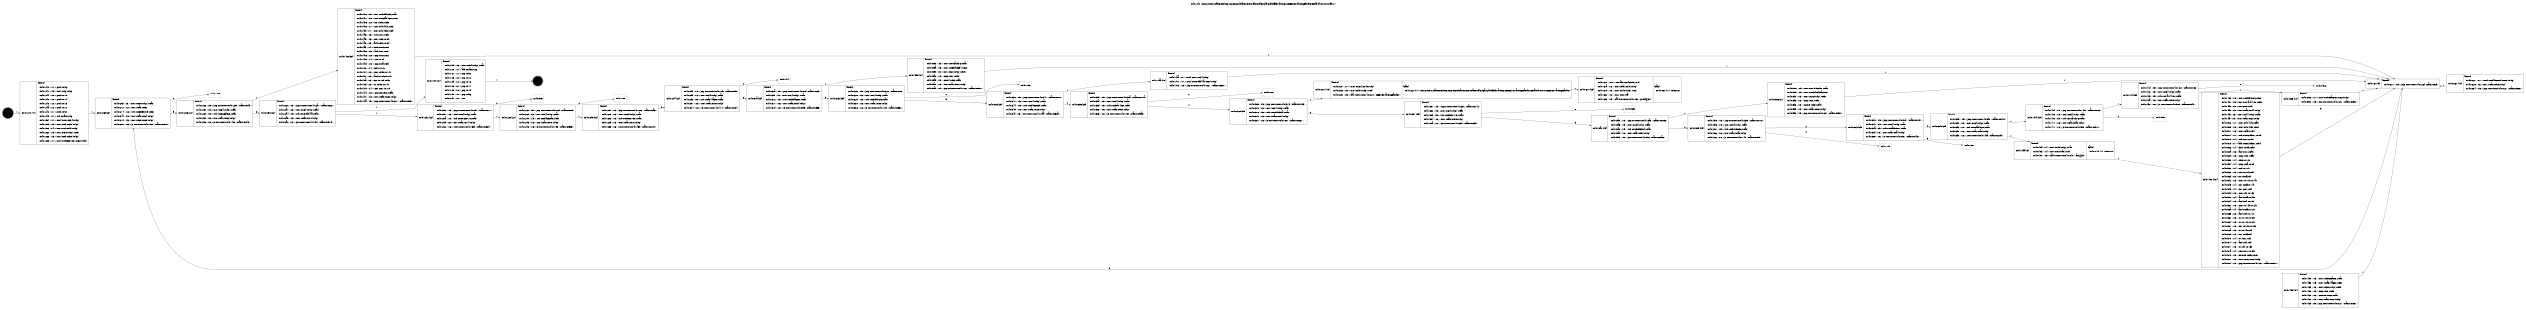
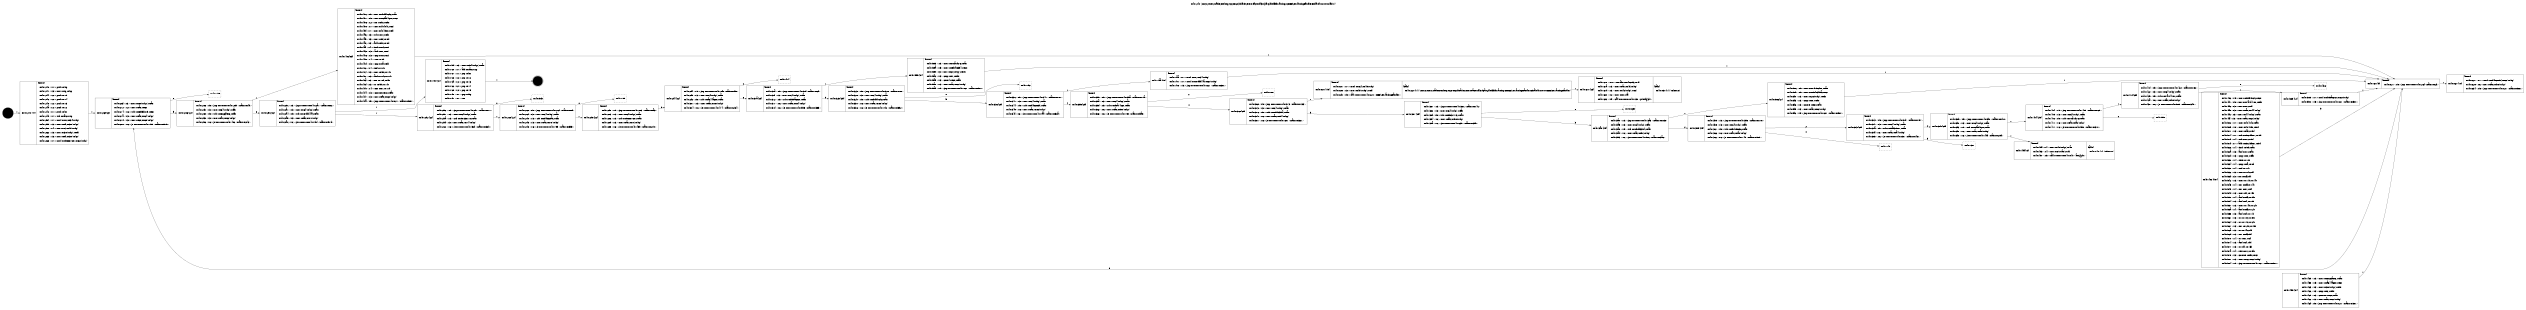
(2444, 86) -> (2442, 84)
(2157, 166) -> none
